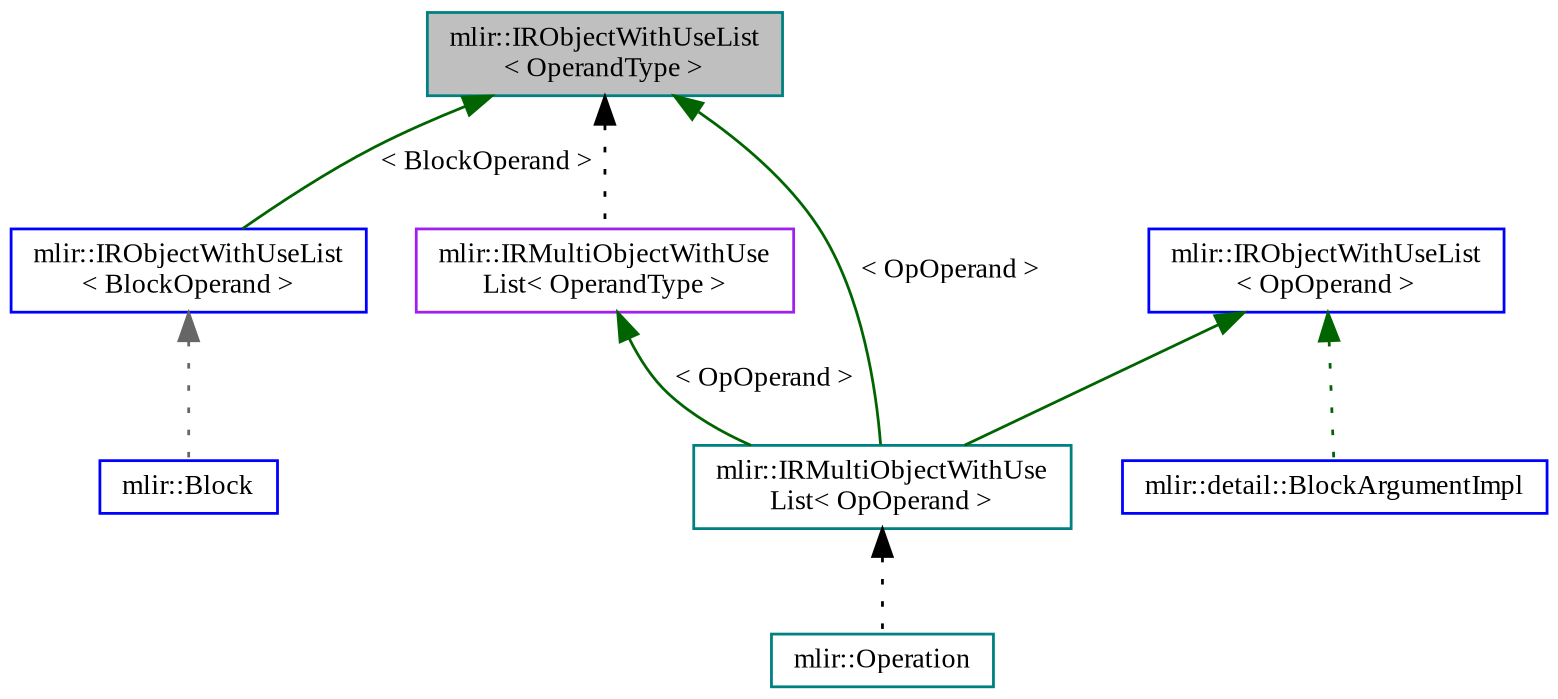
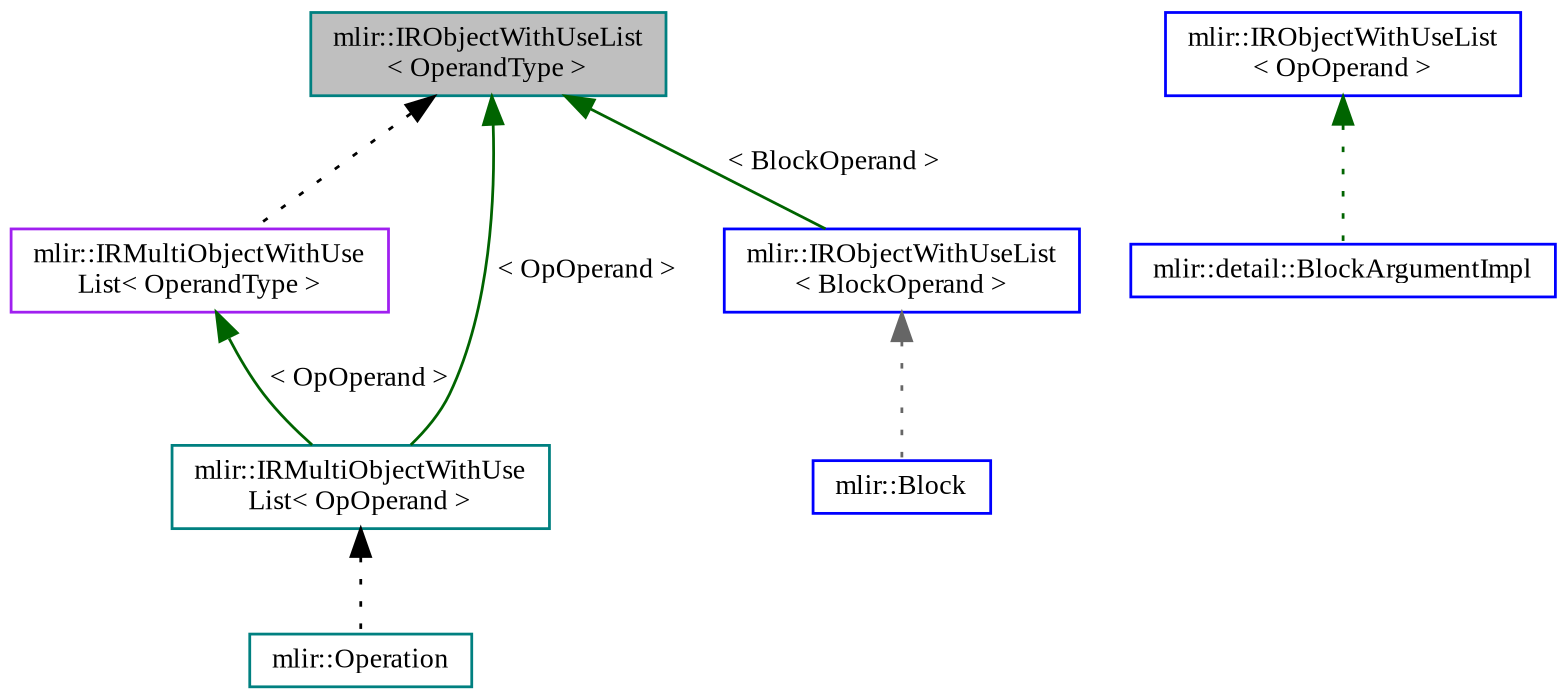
(1091, 385) -> none
